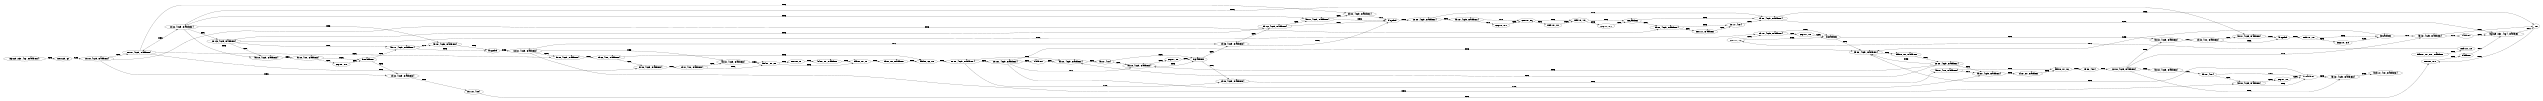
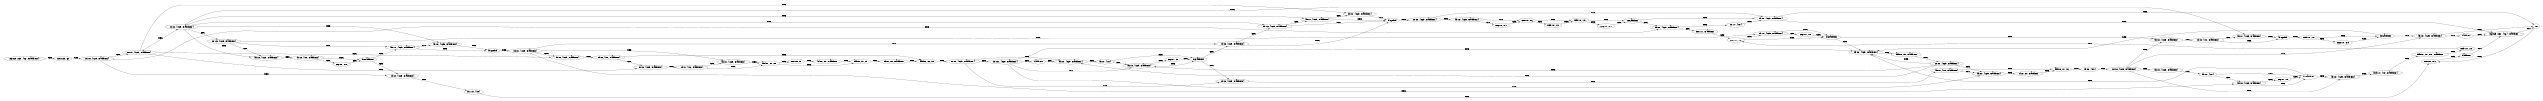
(1722, 29) -> (1720, 36)
(748, 34) -> (727, 22)
none -> (2402, 62)
